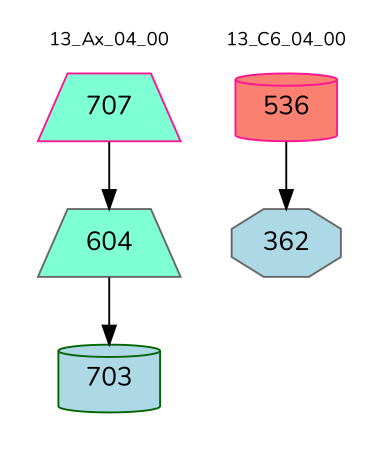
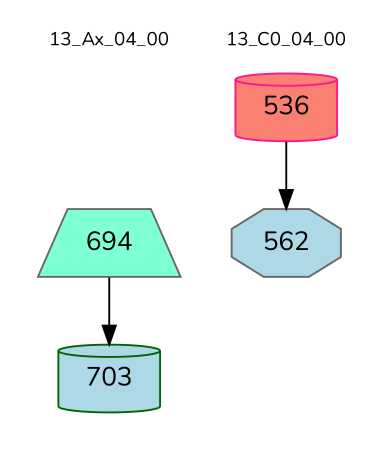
(286, 40) -> (286, 40)
(109, 107) -> none
(109, 243) -> (109, 243)
(286, 243) -> (286, 243)
